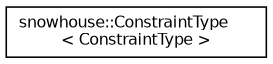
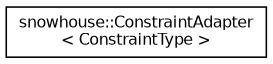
(136, 32) -> (136, 32)
